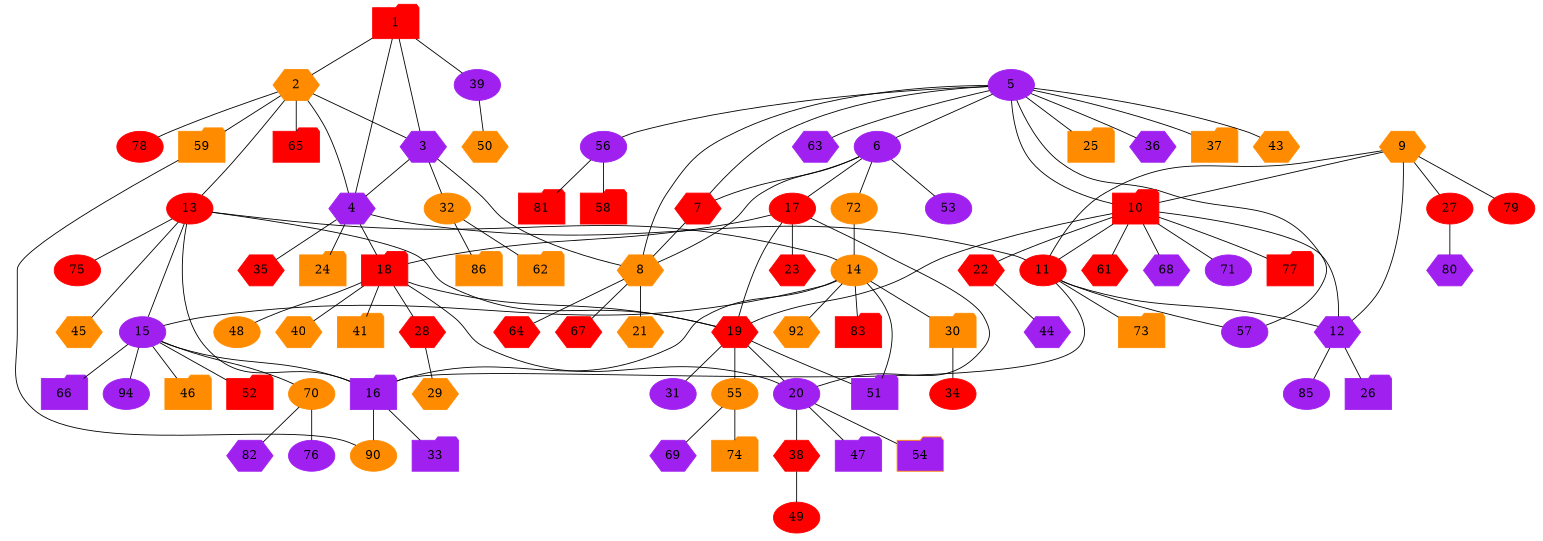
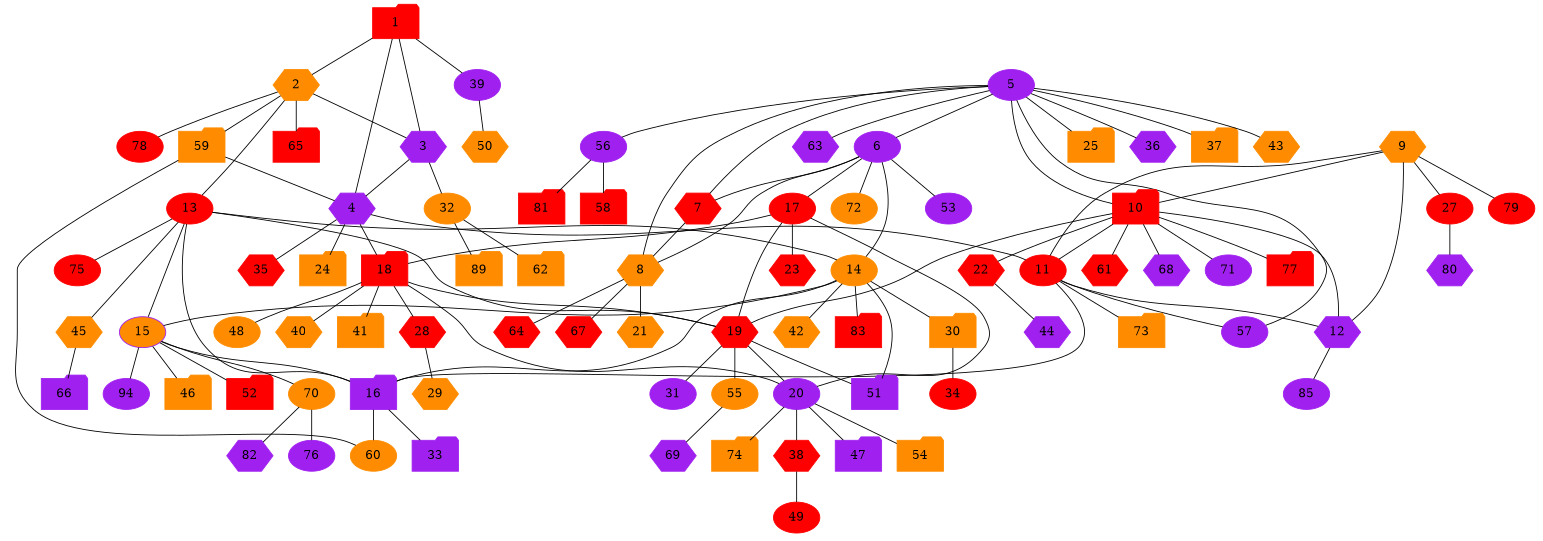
(333, 145) -> (280, 179)
(506, 221) -> none
(854, 245) -> (887, 212)
(479, 270) -> (479, 270)
(143, 332) -> (143, 332)
(797, 332) -> (797, 332)
(106, 361) -> (72, 363)
(1368, 394) -> none
(735, 425) -> (767, 424)
(373, 456) -> (373, 456)
(920, 456) -> (920, 456)
